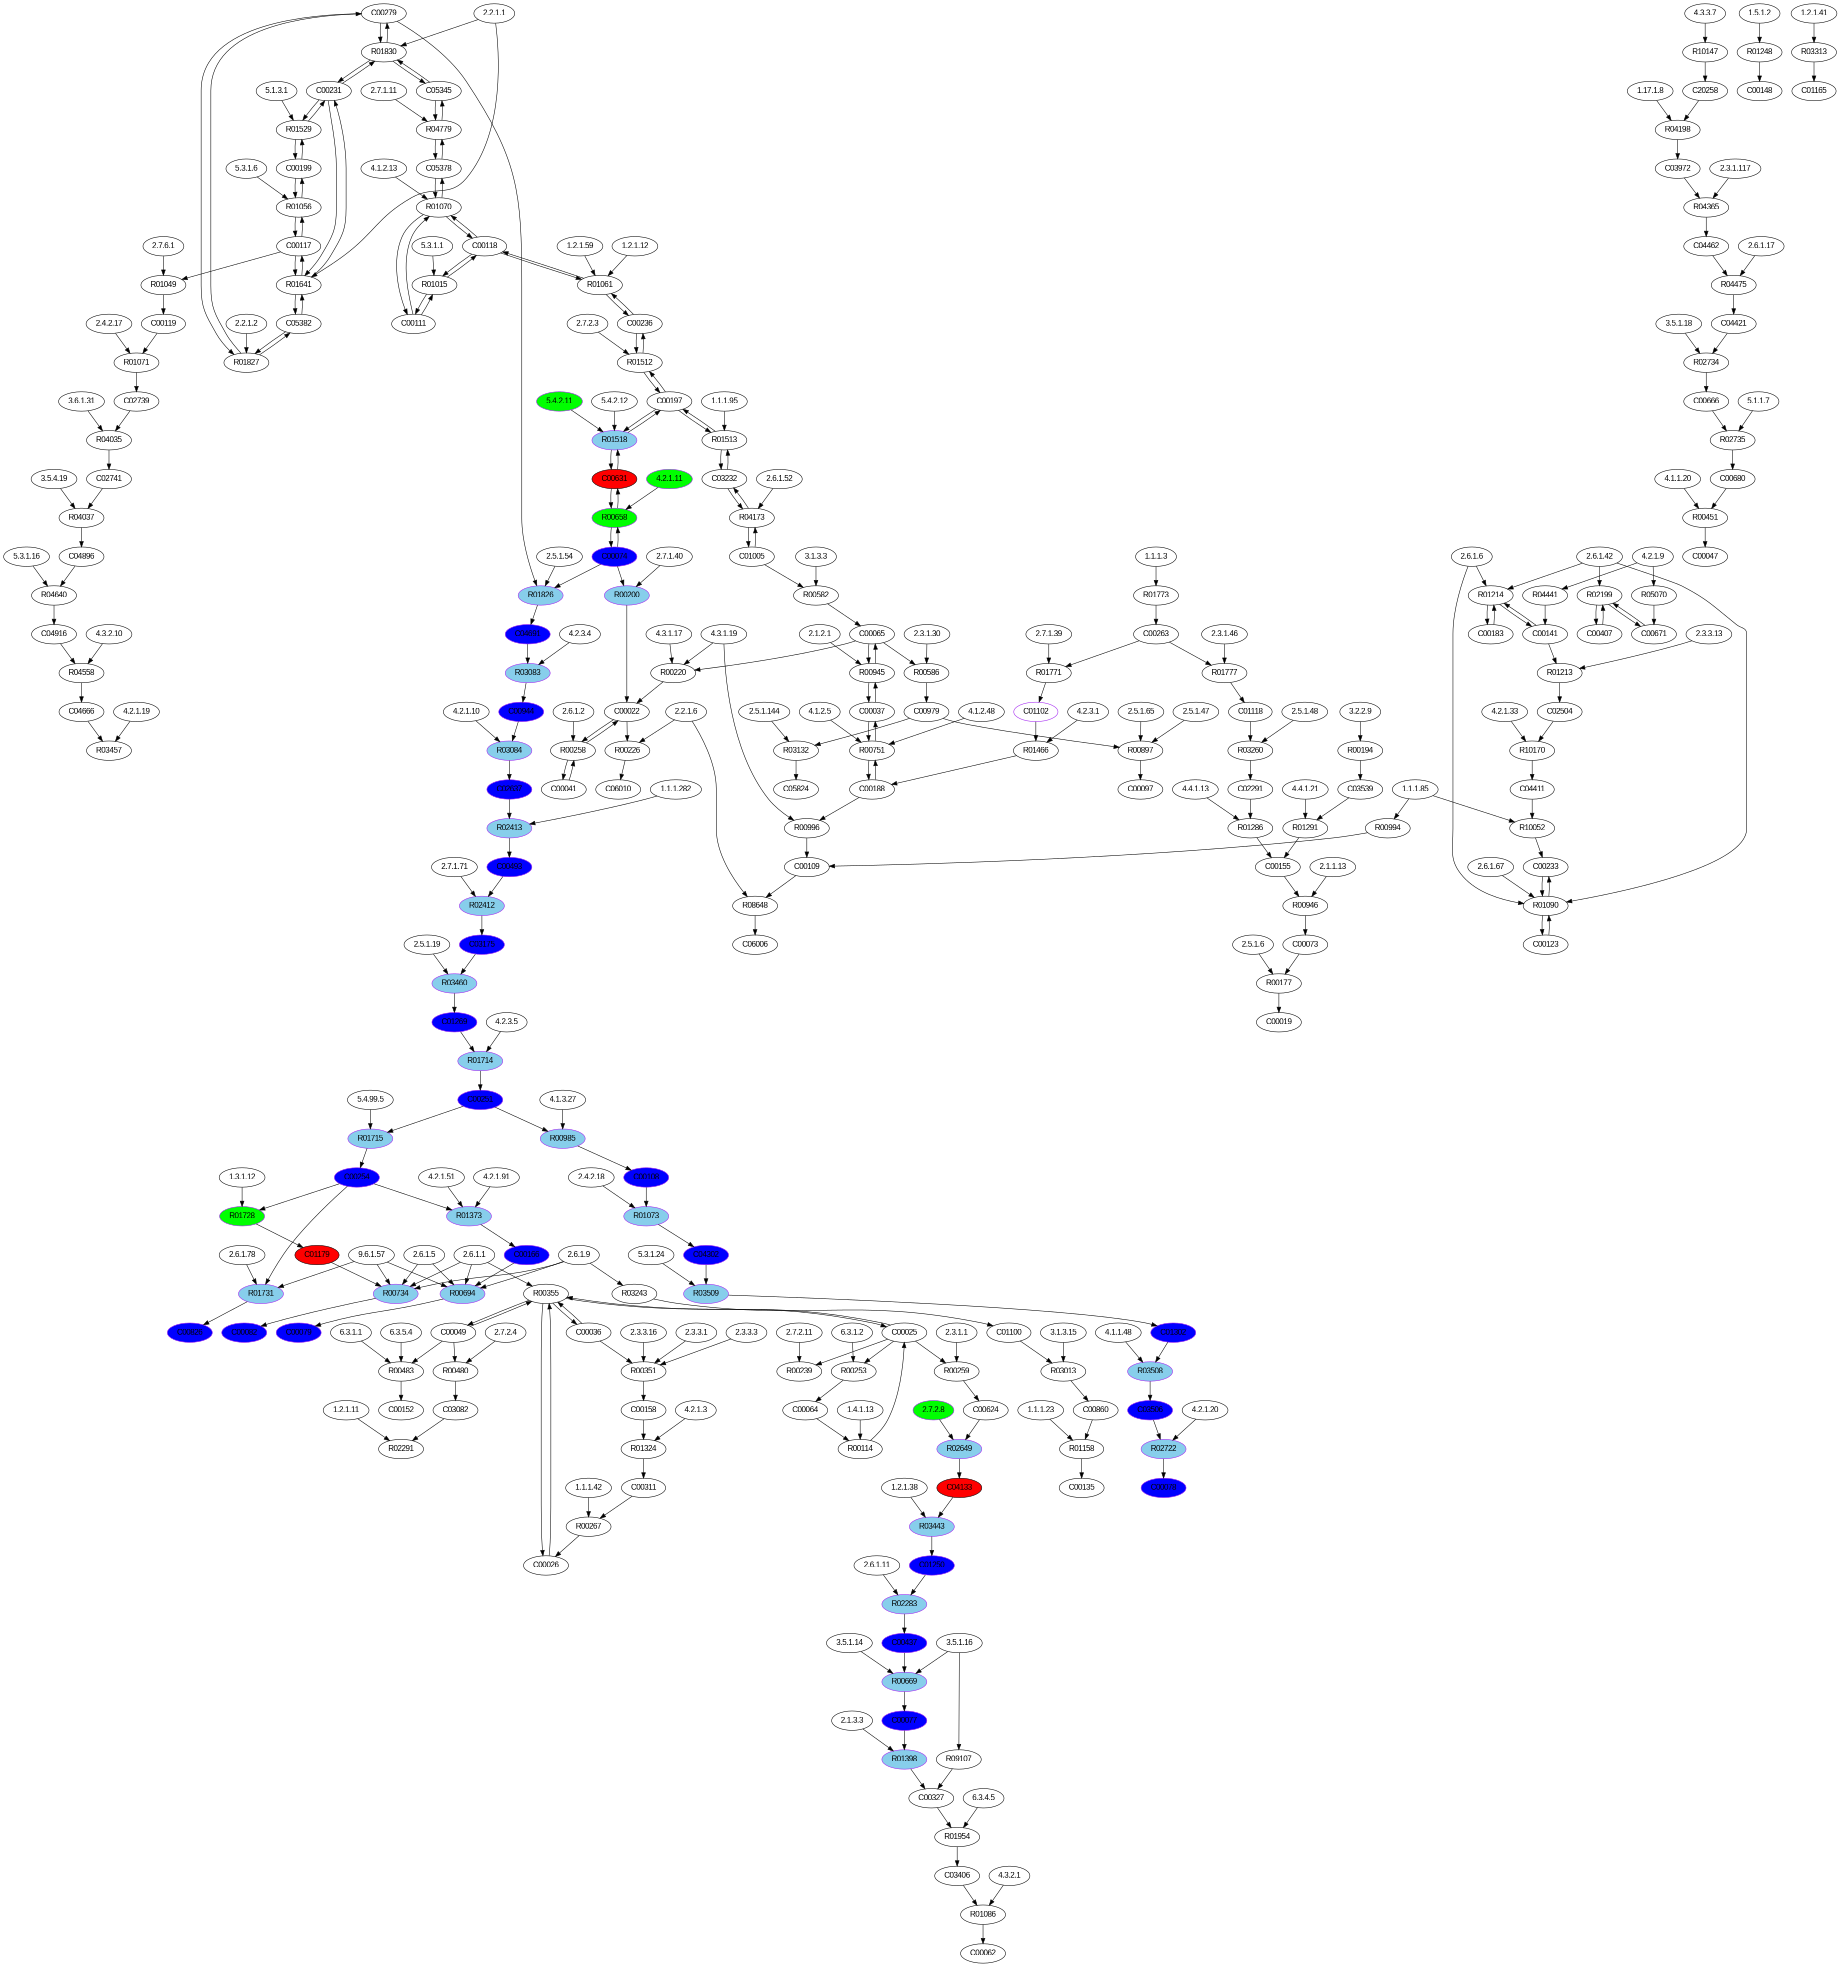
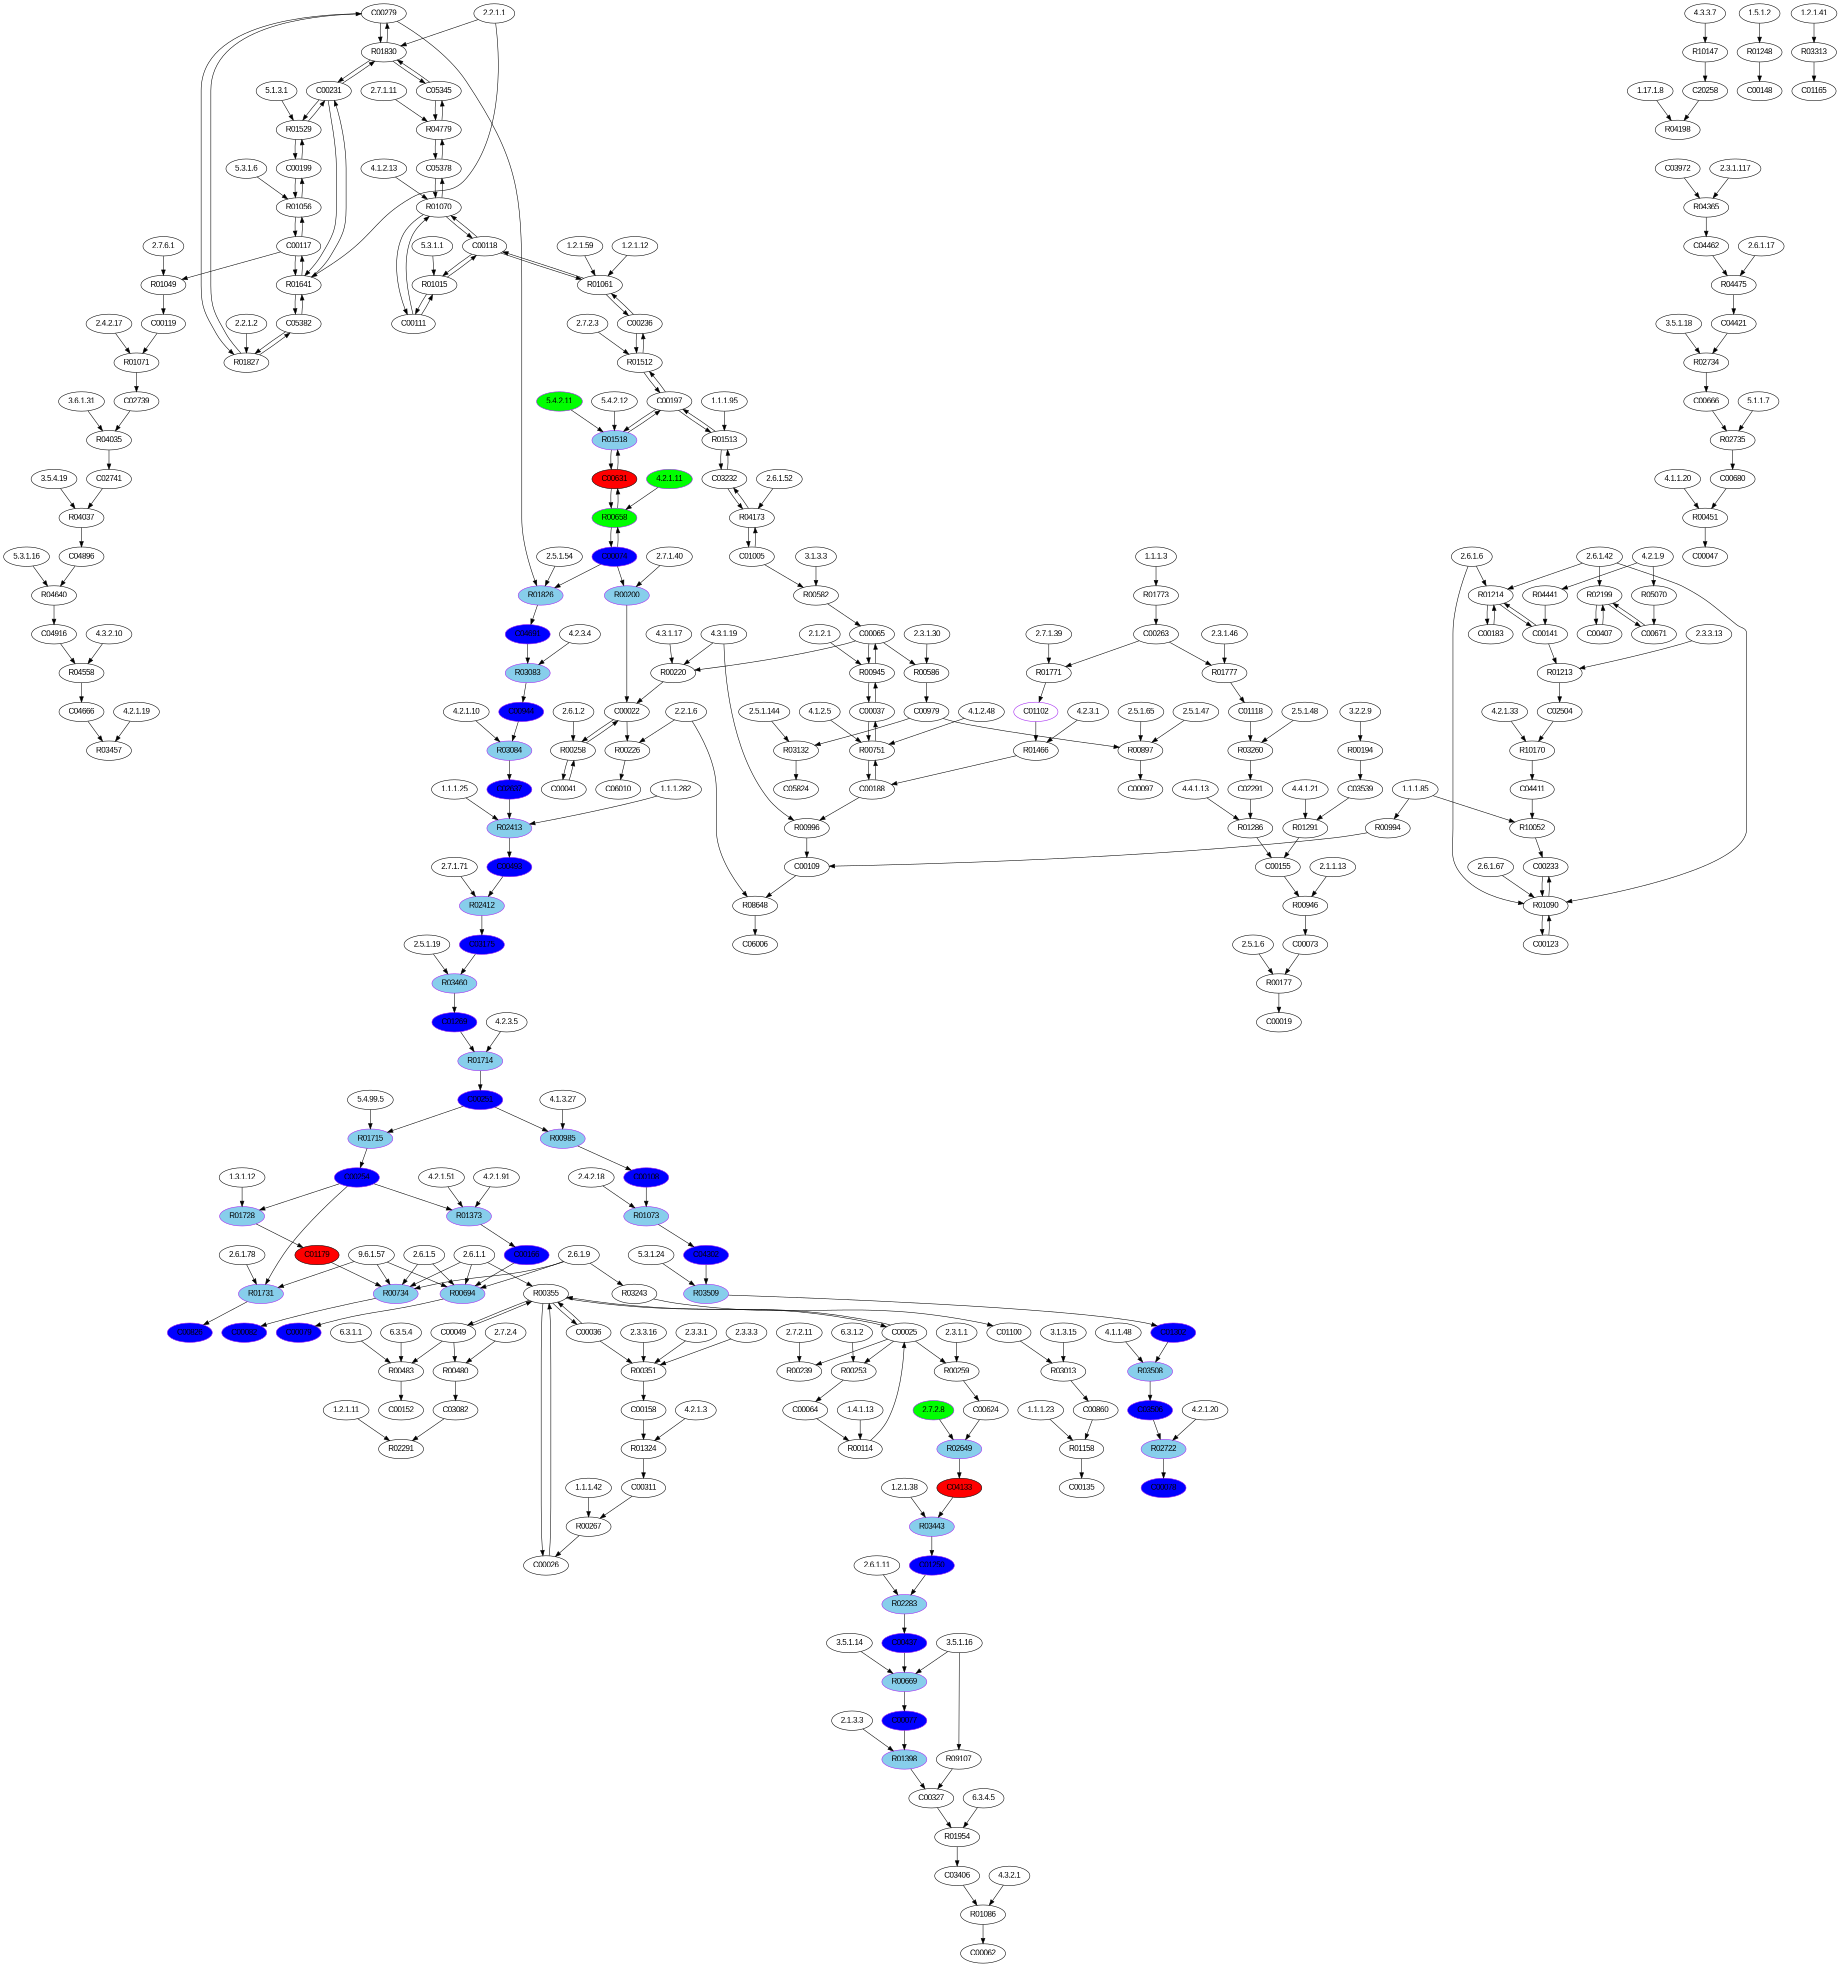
(1678, 147) -> none
none -> (454, 789)
(242, 1216) -> (242, 1216)
